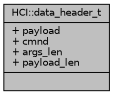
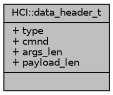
(36, 31) -> (28, 31)
